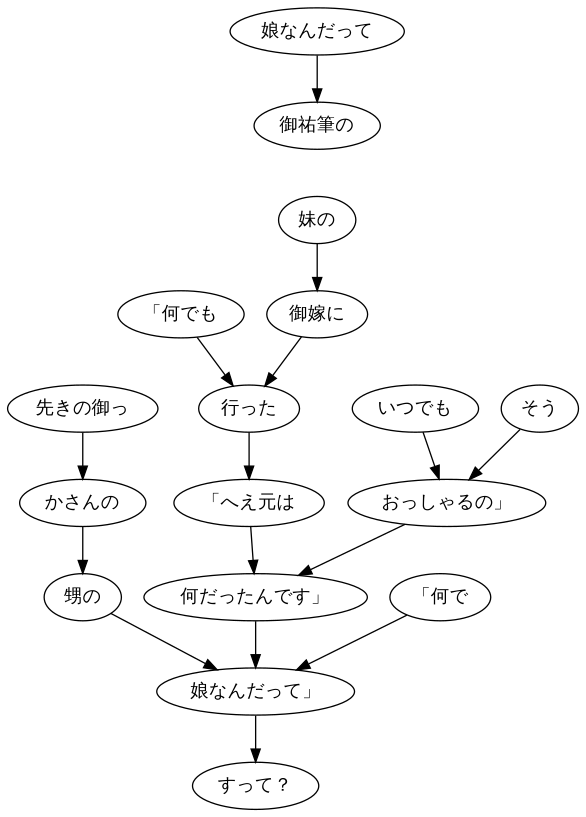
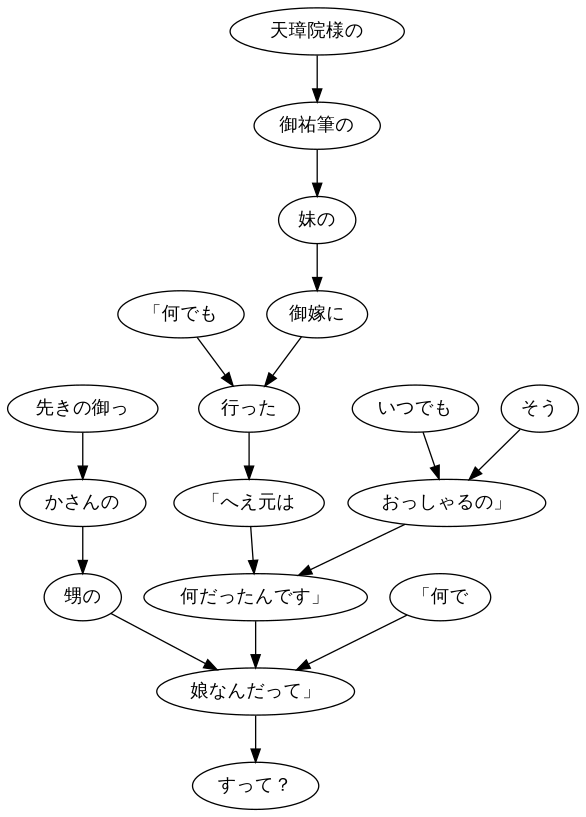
(317, 31) -> (317, 31)
none -> (317, 166)
